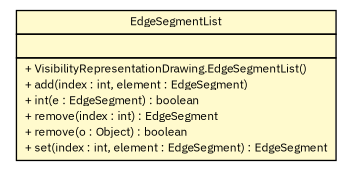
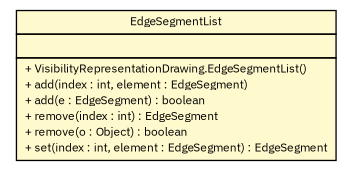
(112, 101) -> (115, 101)
